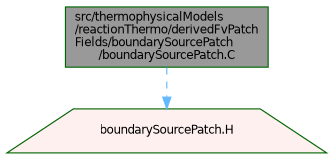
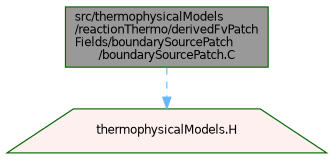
(167, 131) -> (167, 131)
